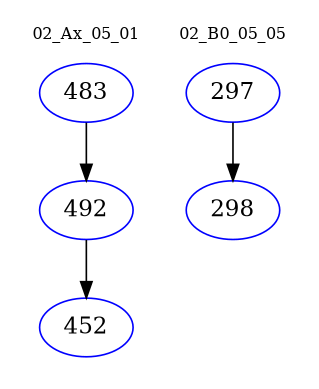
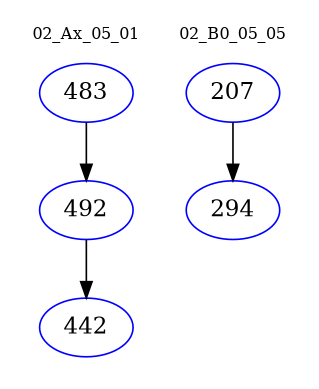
(233, 93) -> (233, 93)
(233, 210) -> (233, 210)
(86, 327) -> (86, 327)
